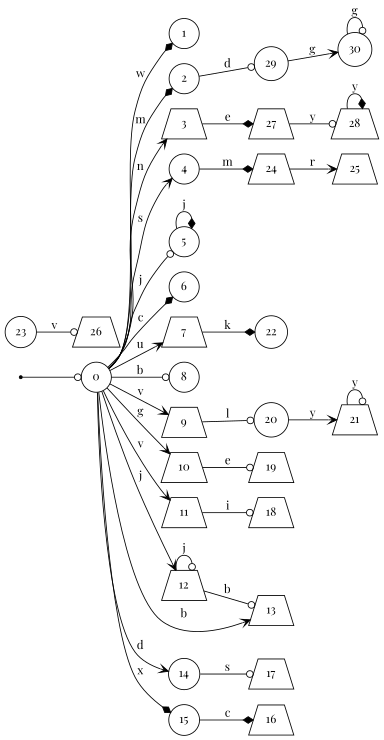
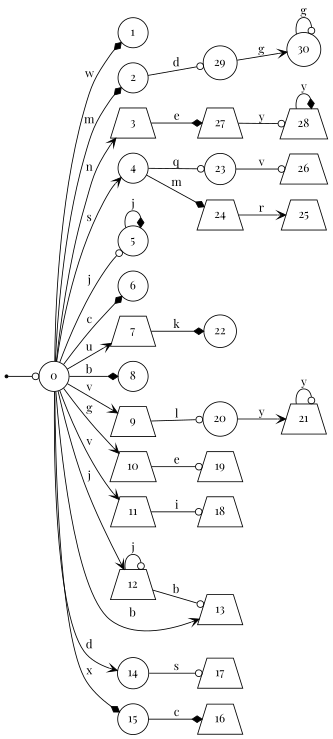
none -> (173, 169)
(137, 377) -> (89, 376)
